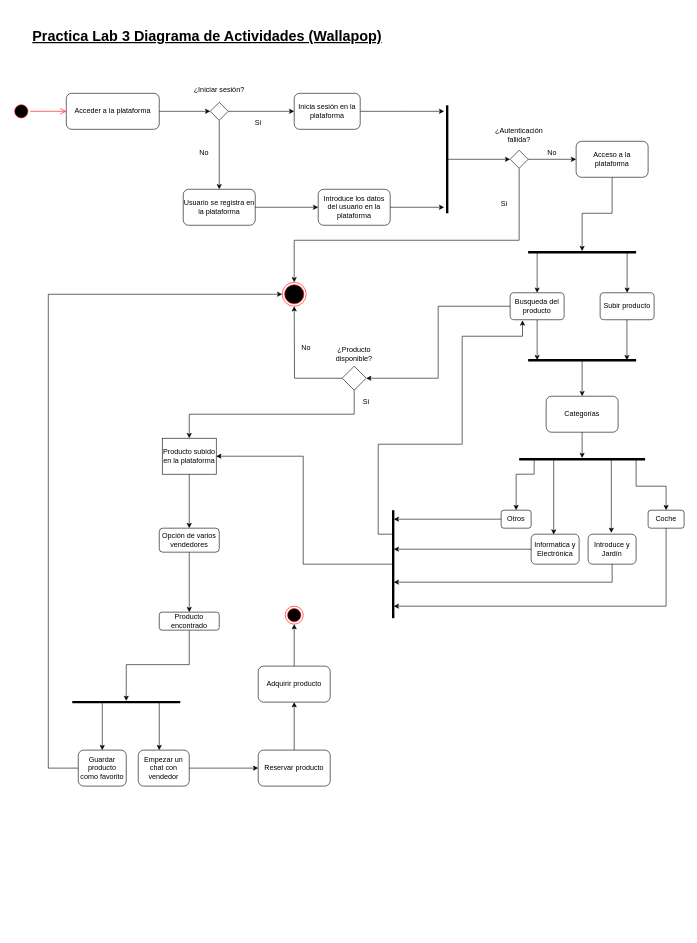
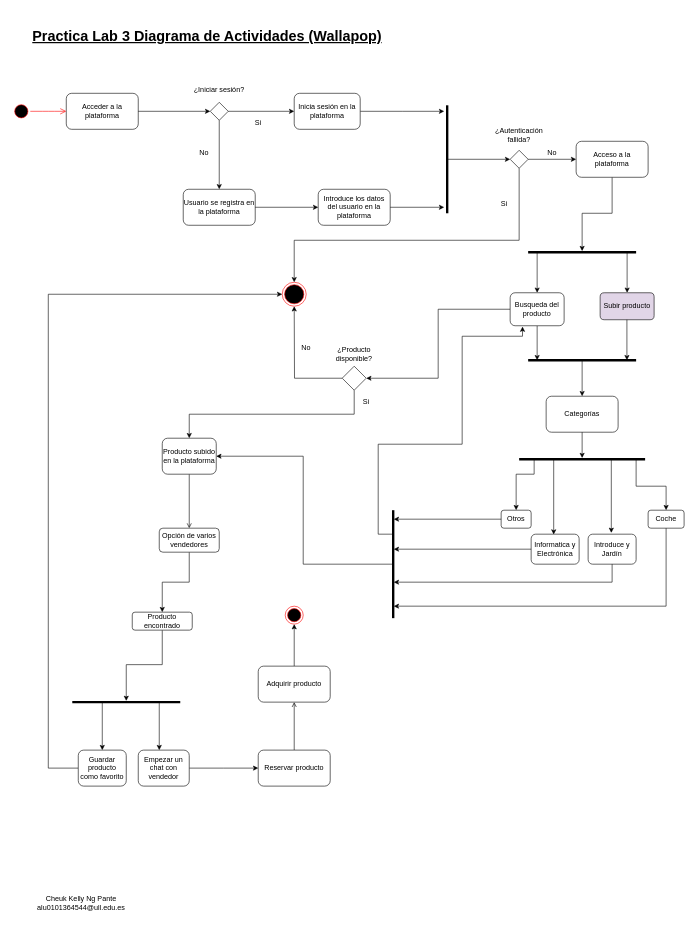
(113, 111) -> (102, 111)
(537, 306) -> (537, 309)
(627, 306) -> (627, 306)
(189, 456) -> (189, 456)
(189, 522) -> (189, 524)
(189, 621) -> (162, 621)
(294, 707) -> (294, 706)
none -> (81, 903)
